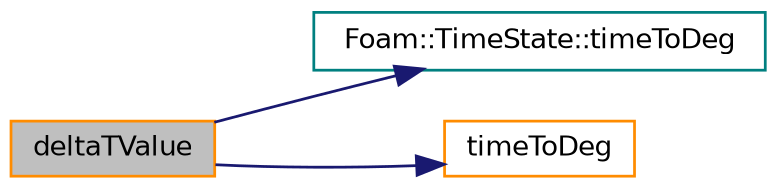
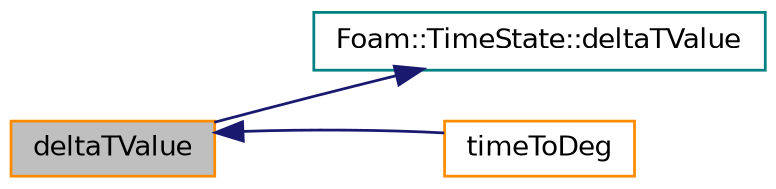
(540, 41) -> (540, 41)
(316, 167) -> (344, 130)
